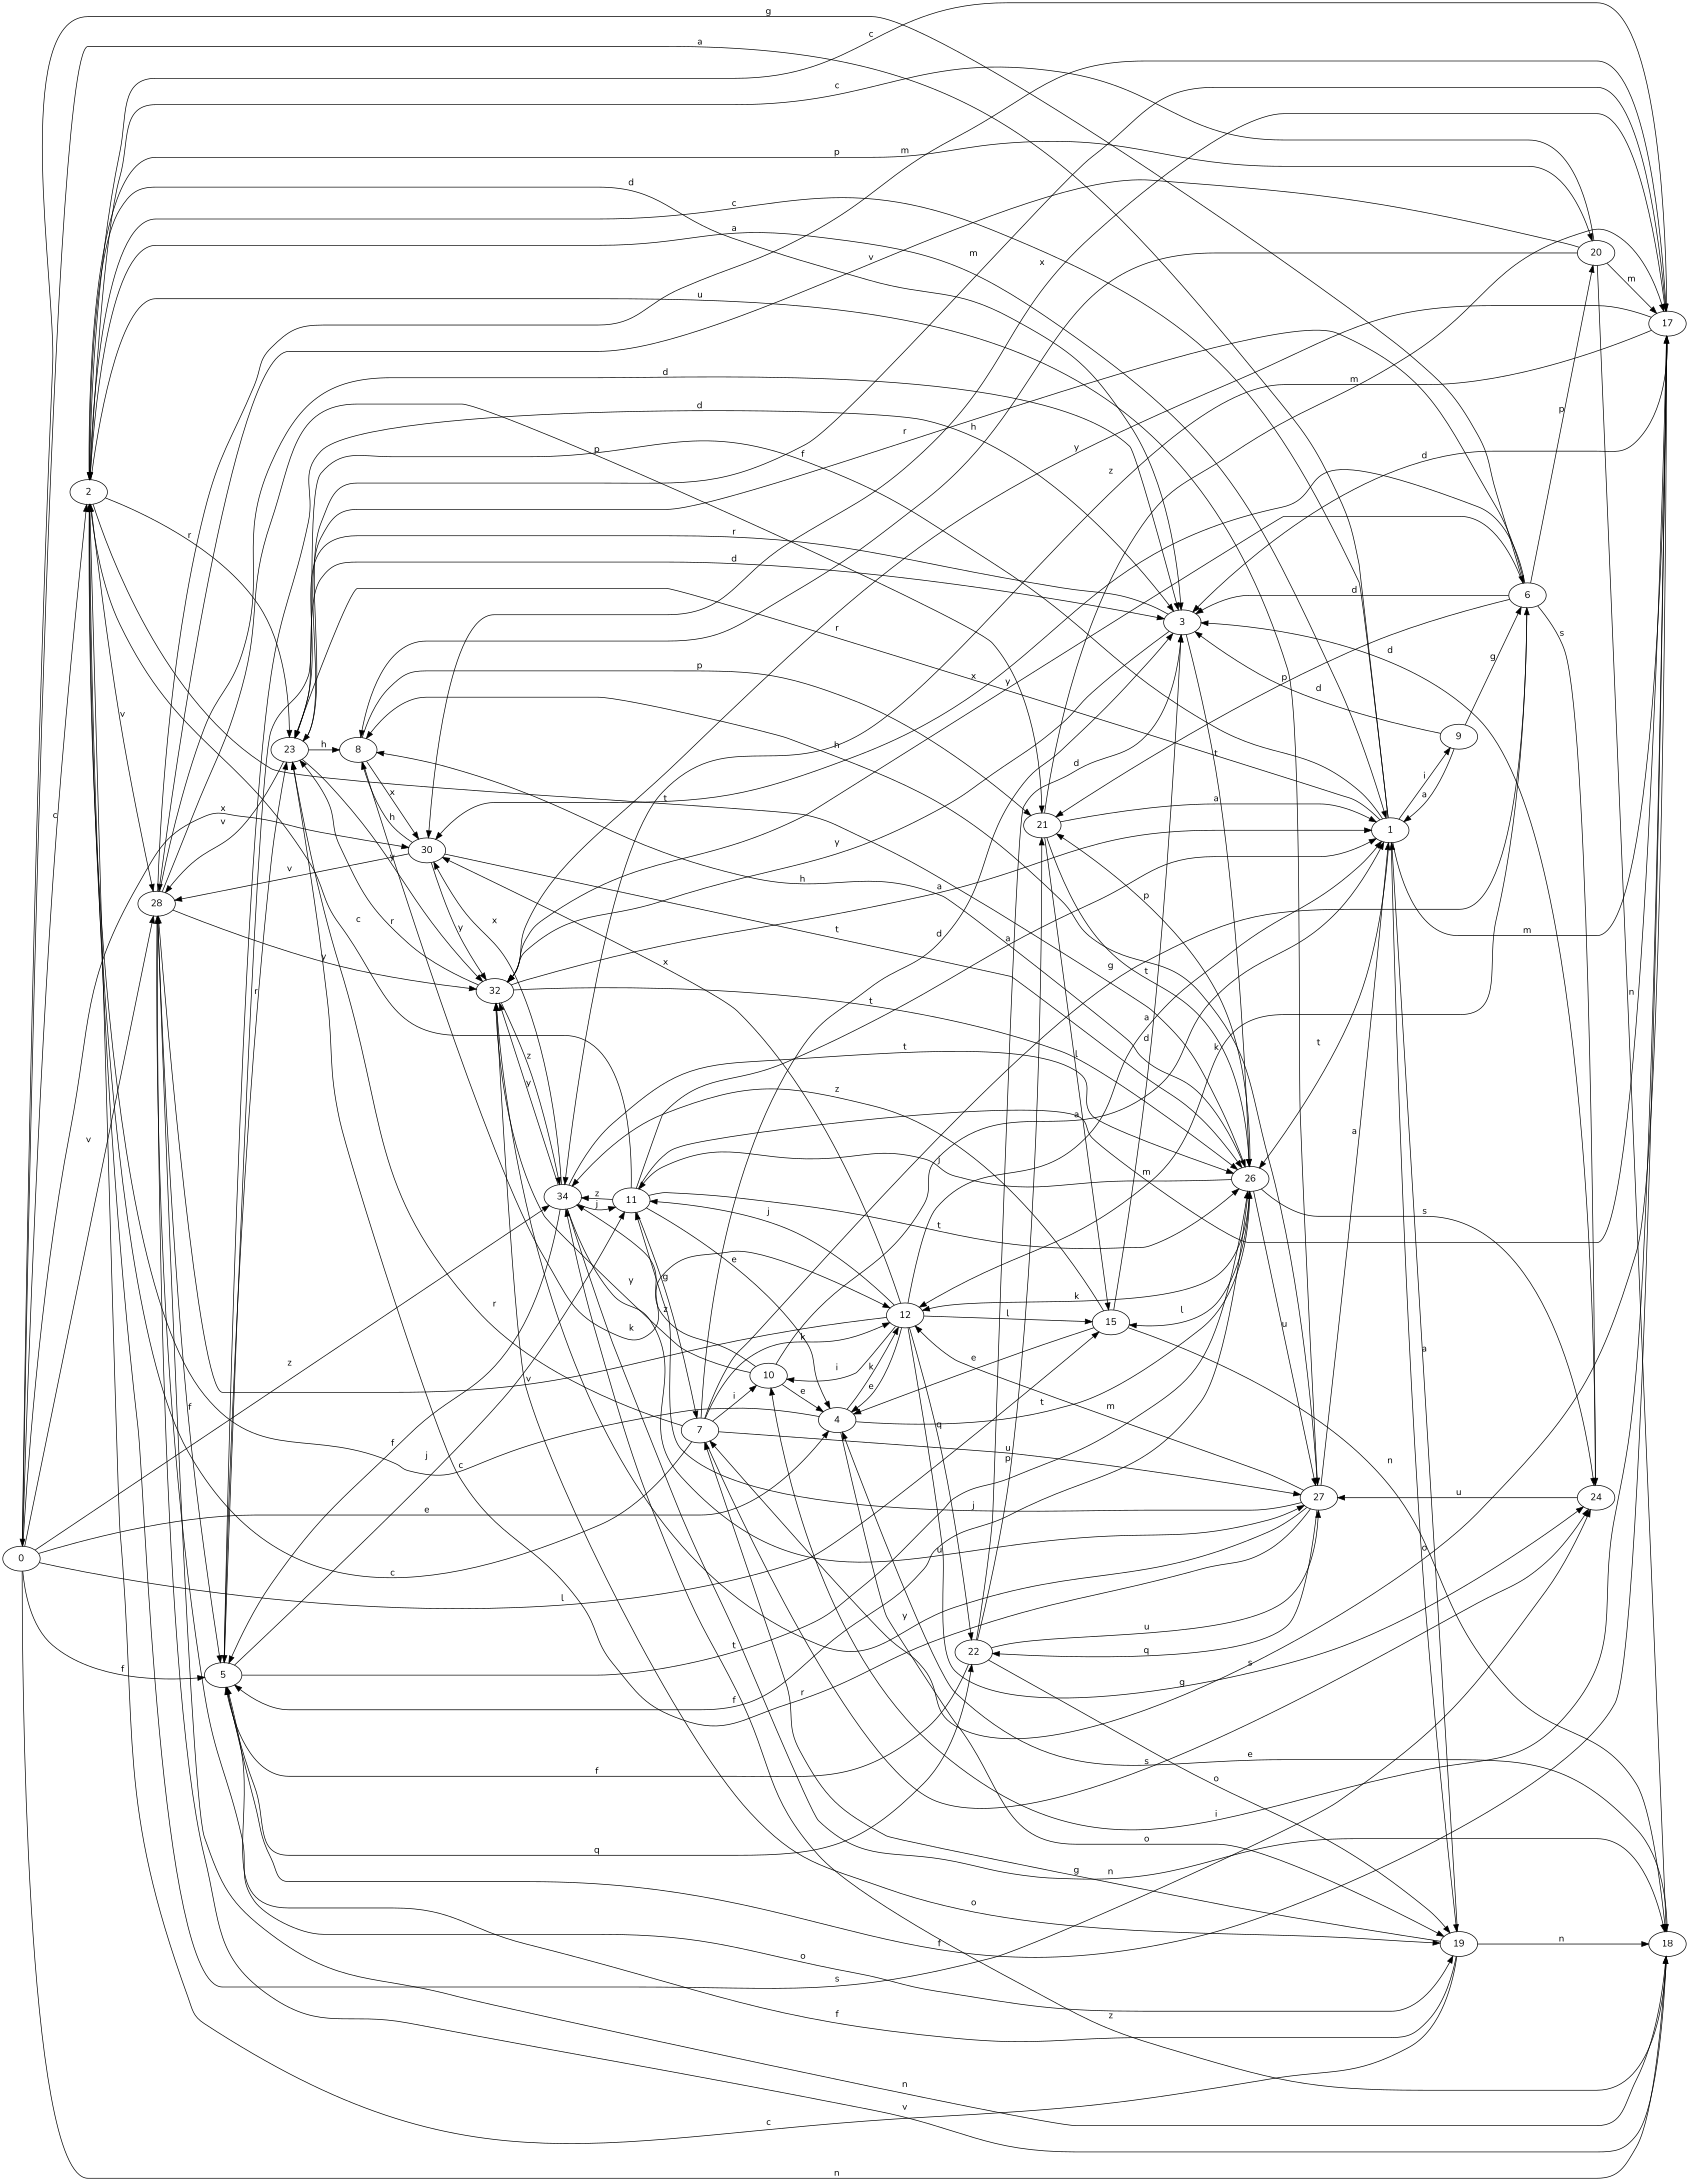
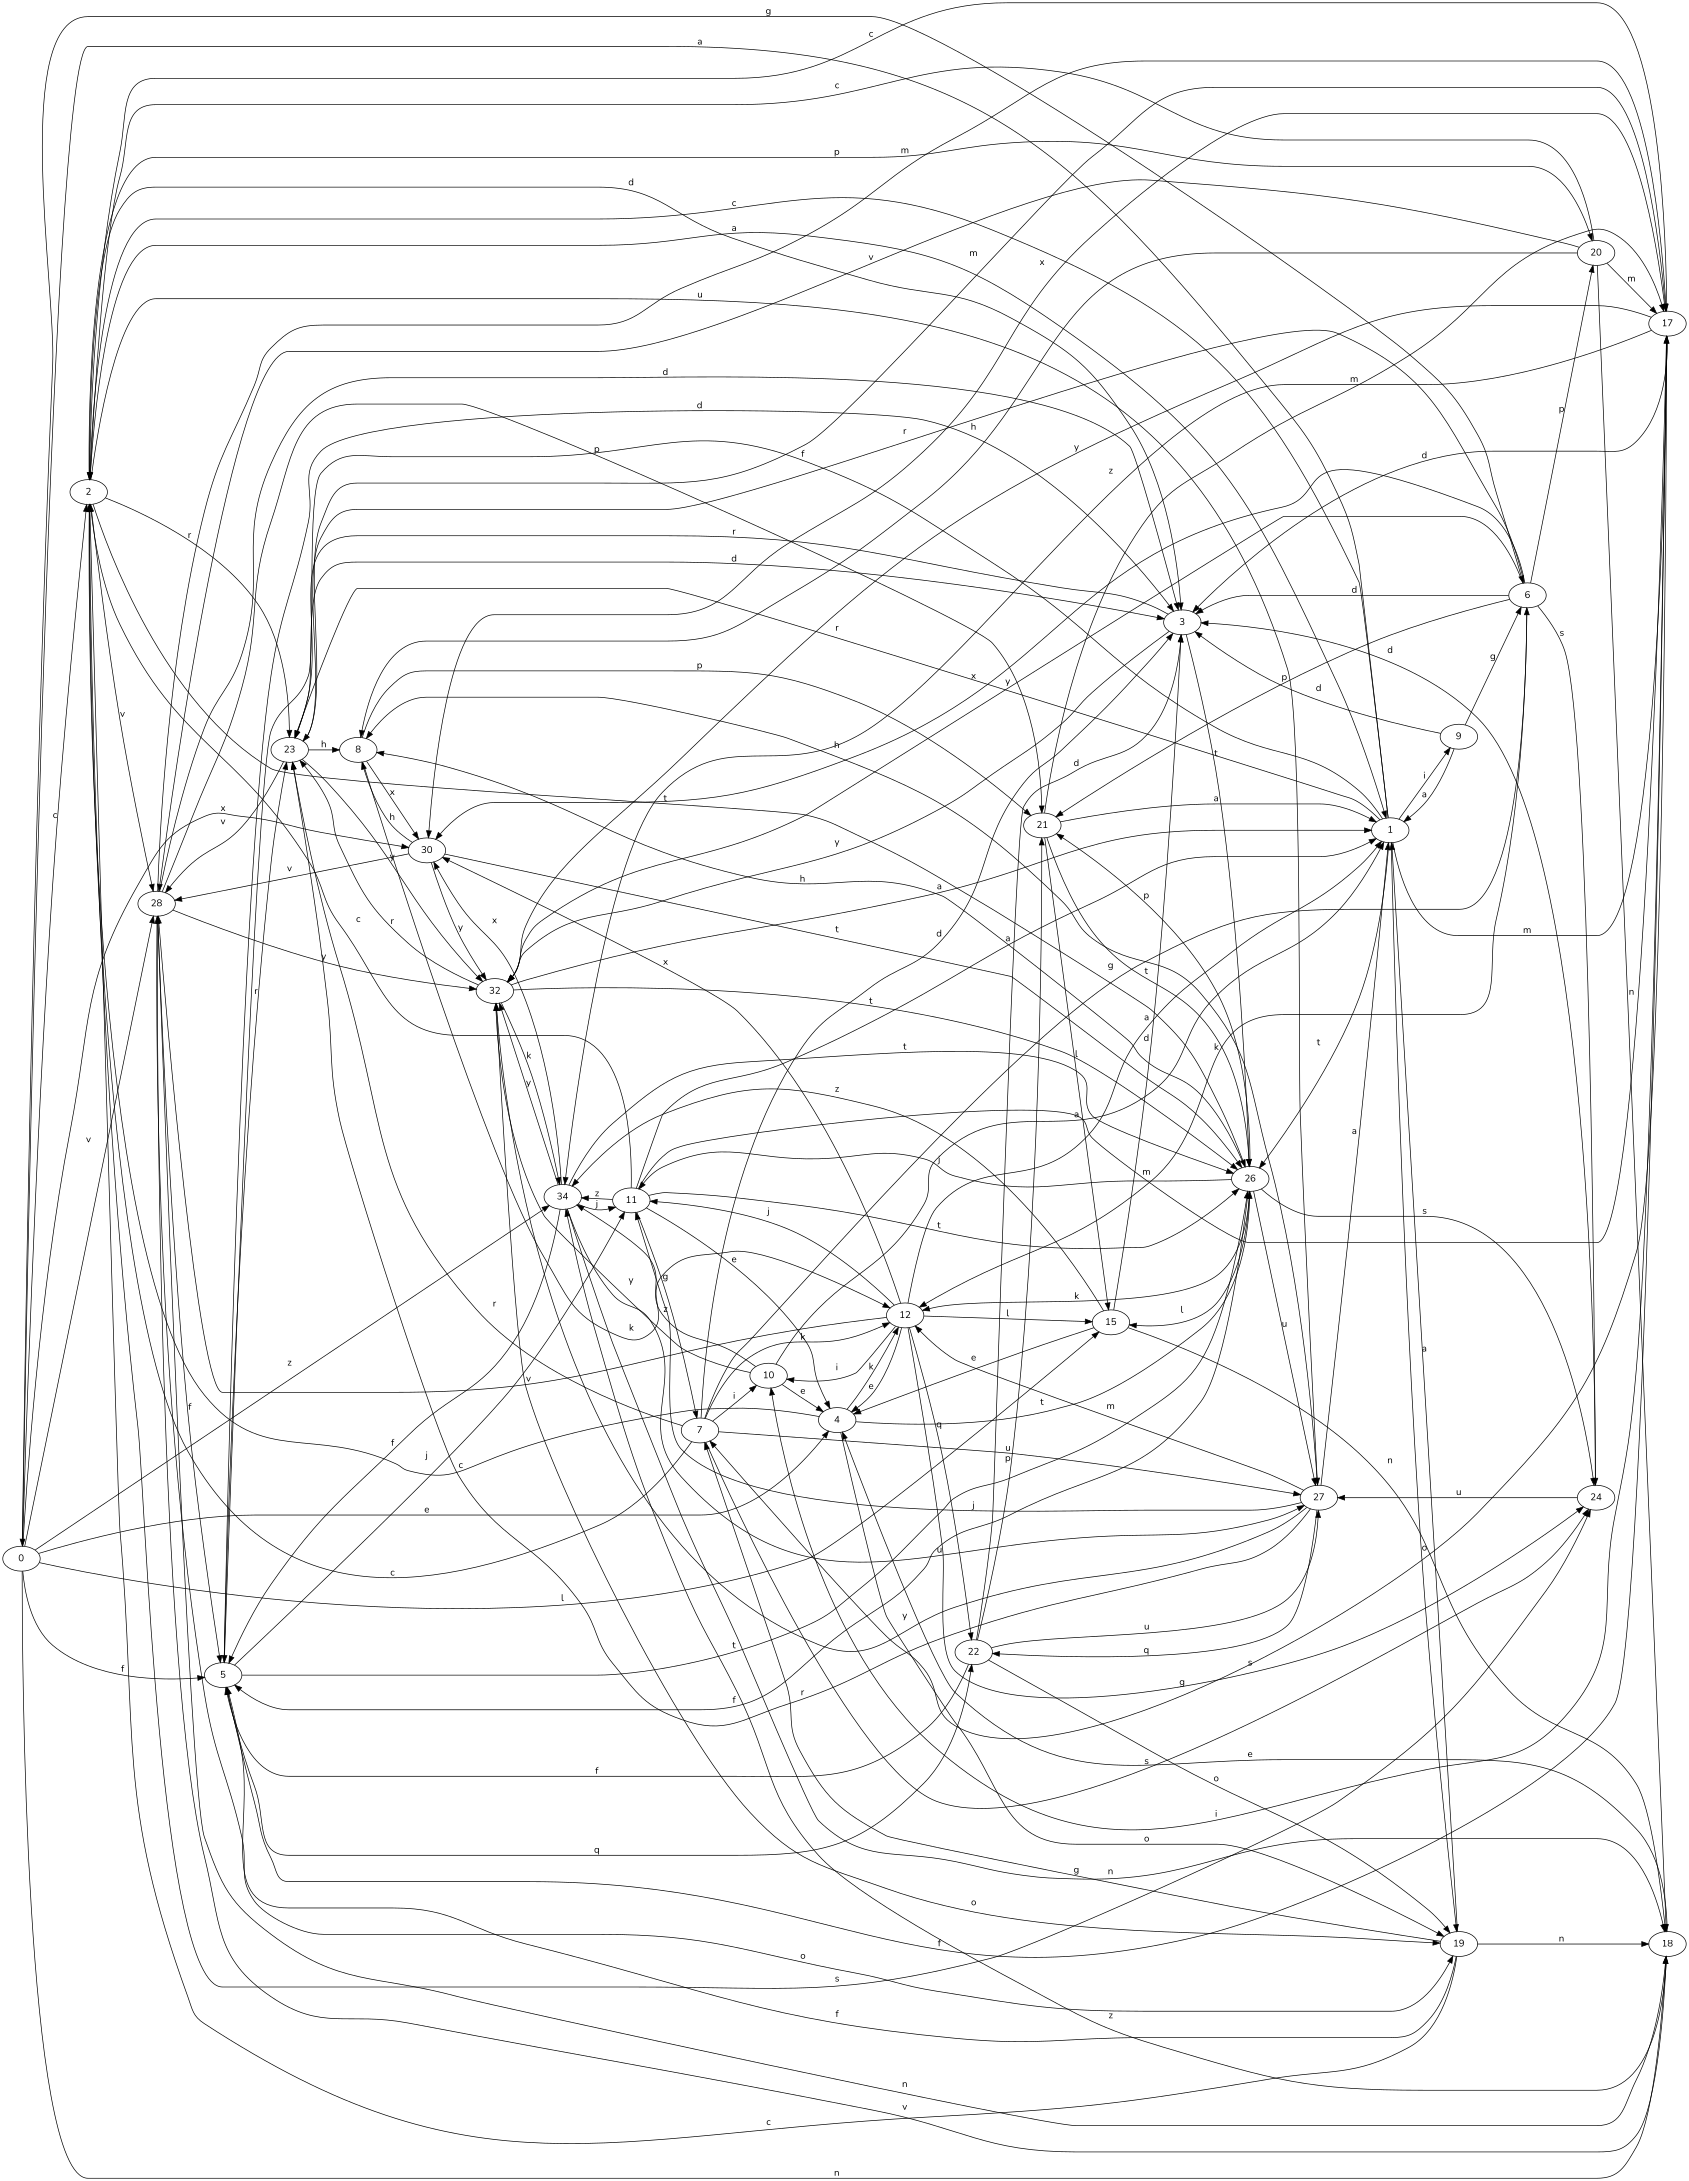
(529, 1056) -> (529, 1056)
